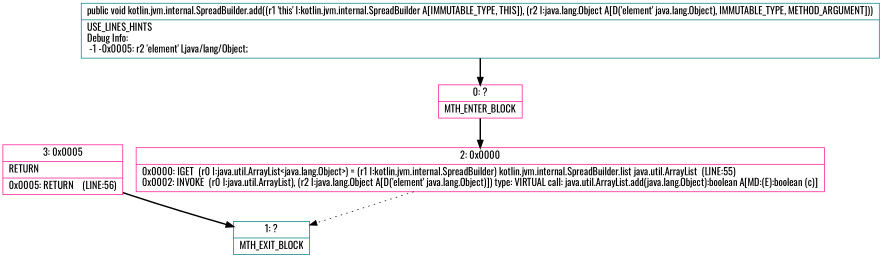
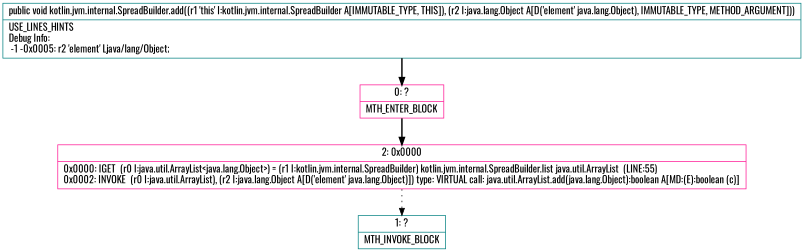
(63, 170) -> none
(272, 246) -> (402, 240)
